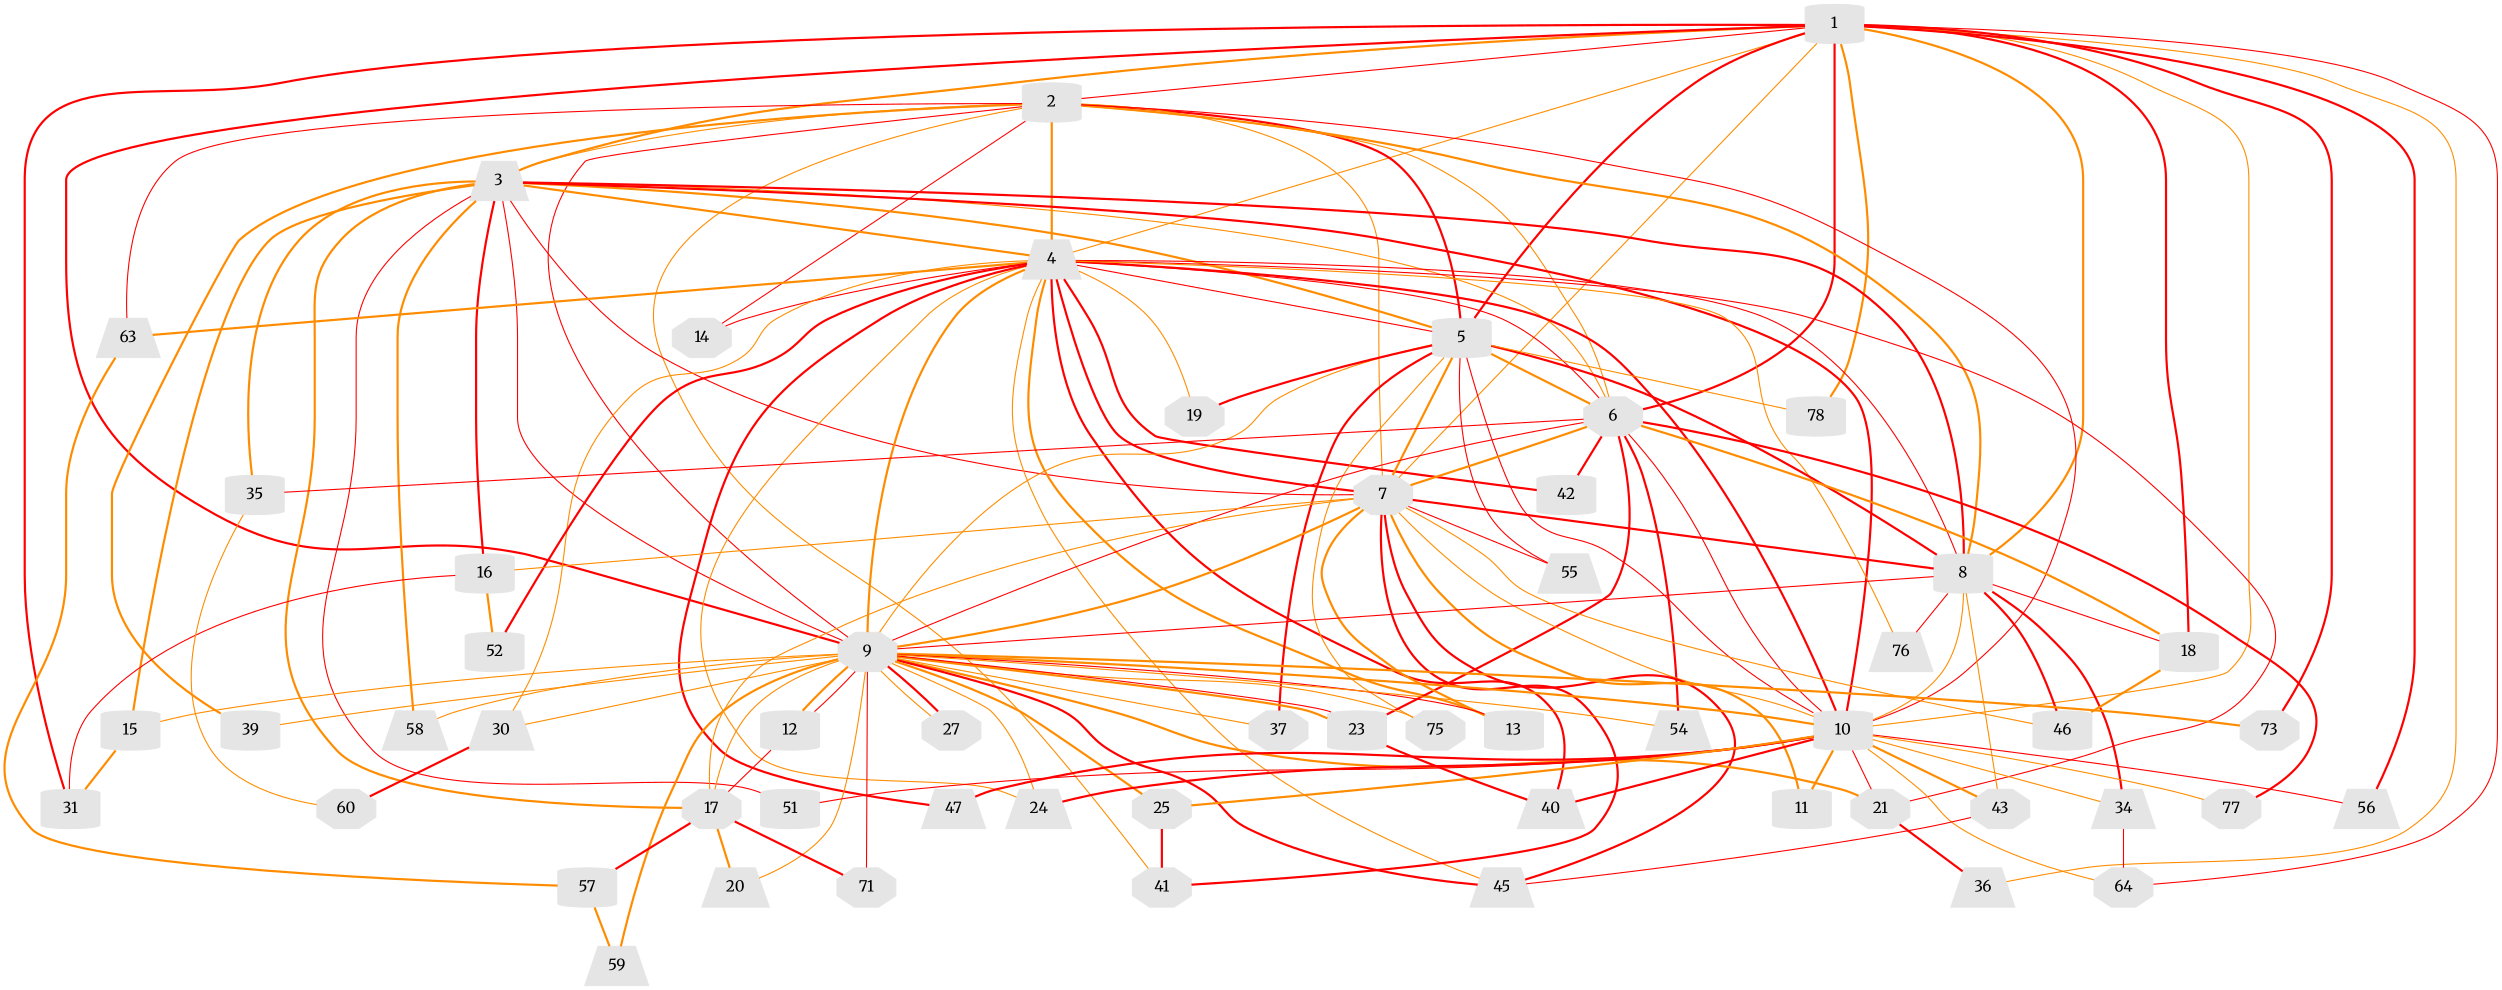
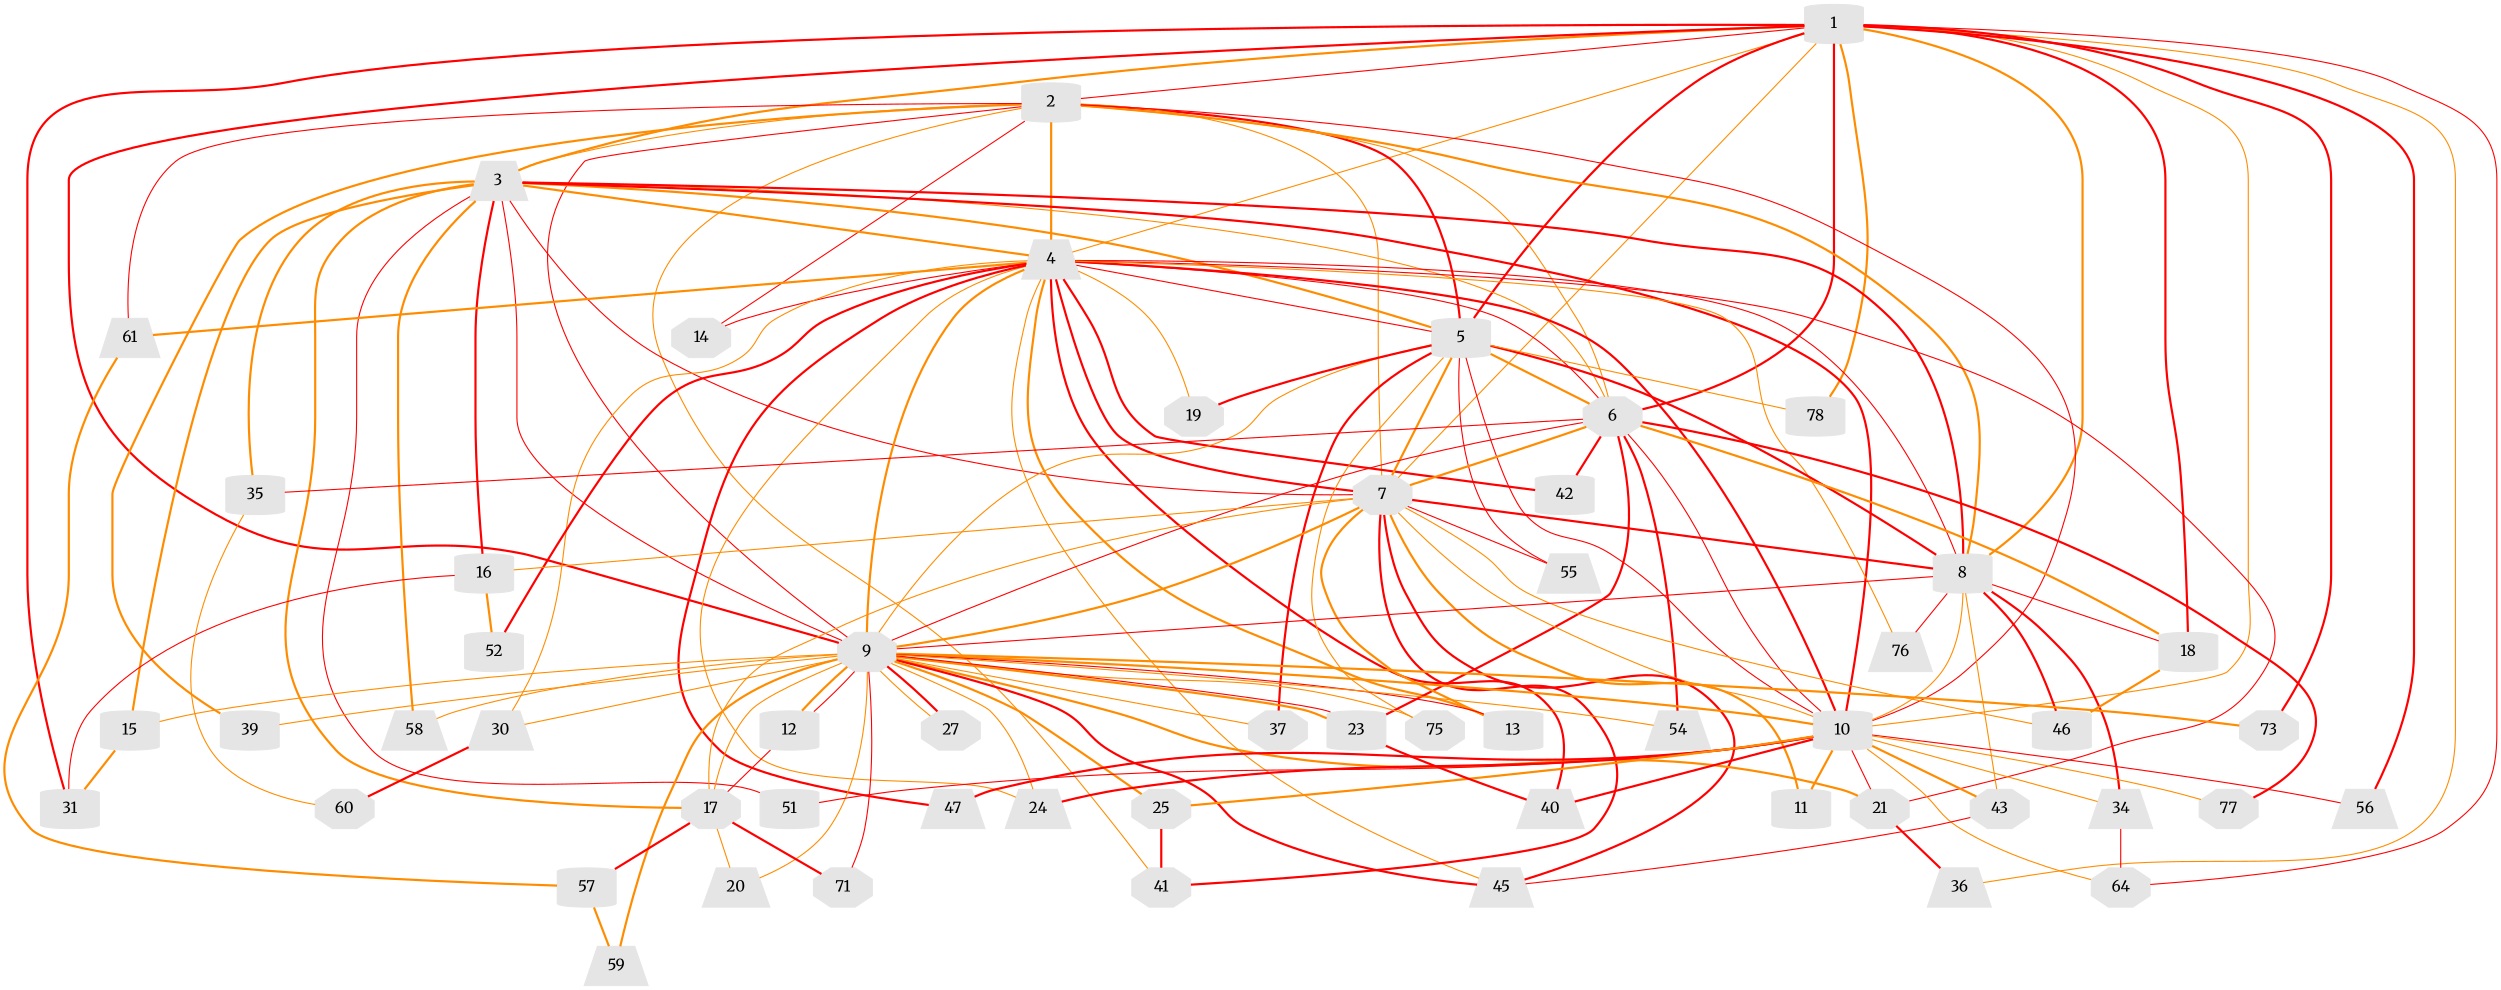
(128, 338) -> (130, 338)
(724, 848) -> (724, 848)
